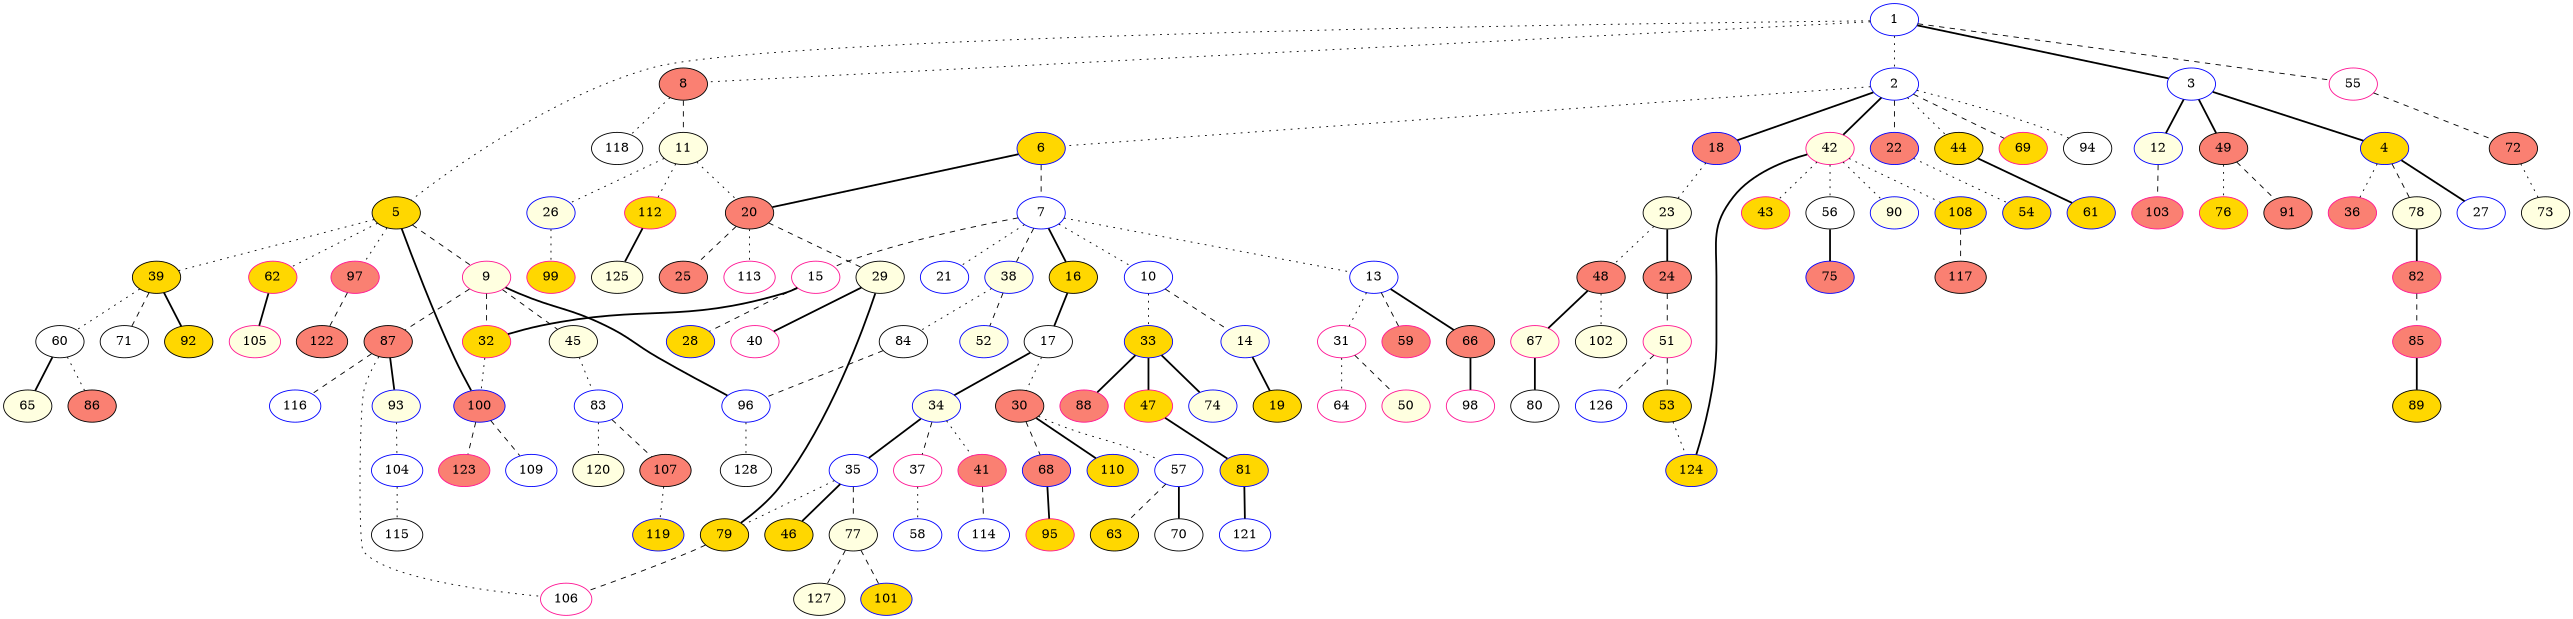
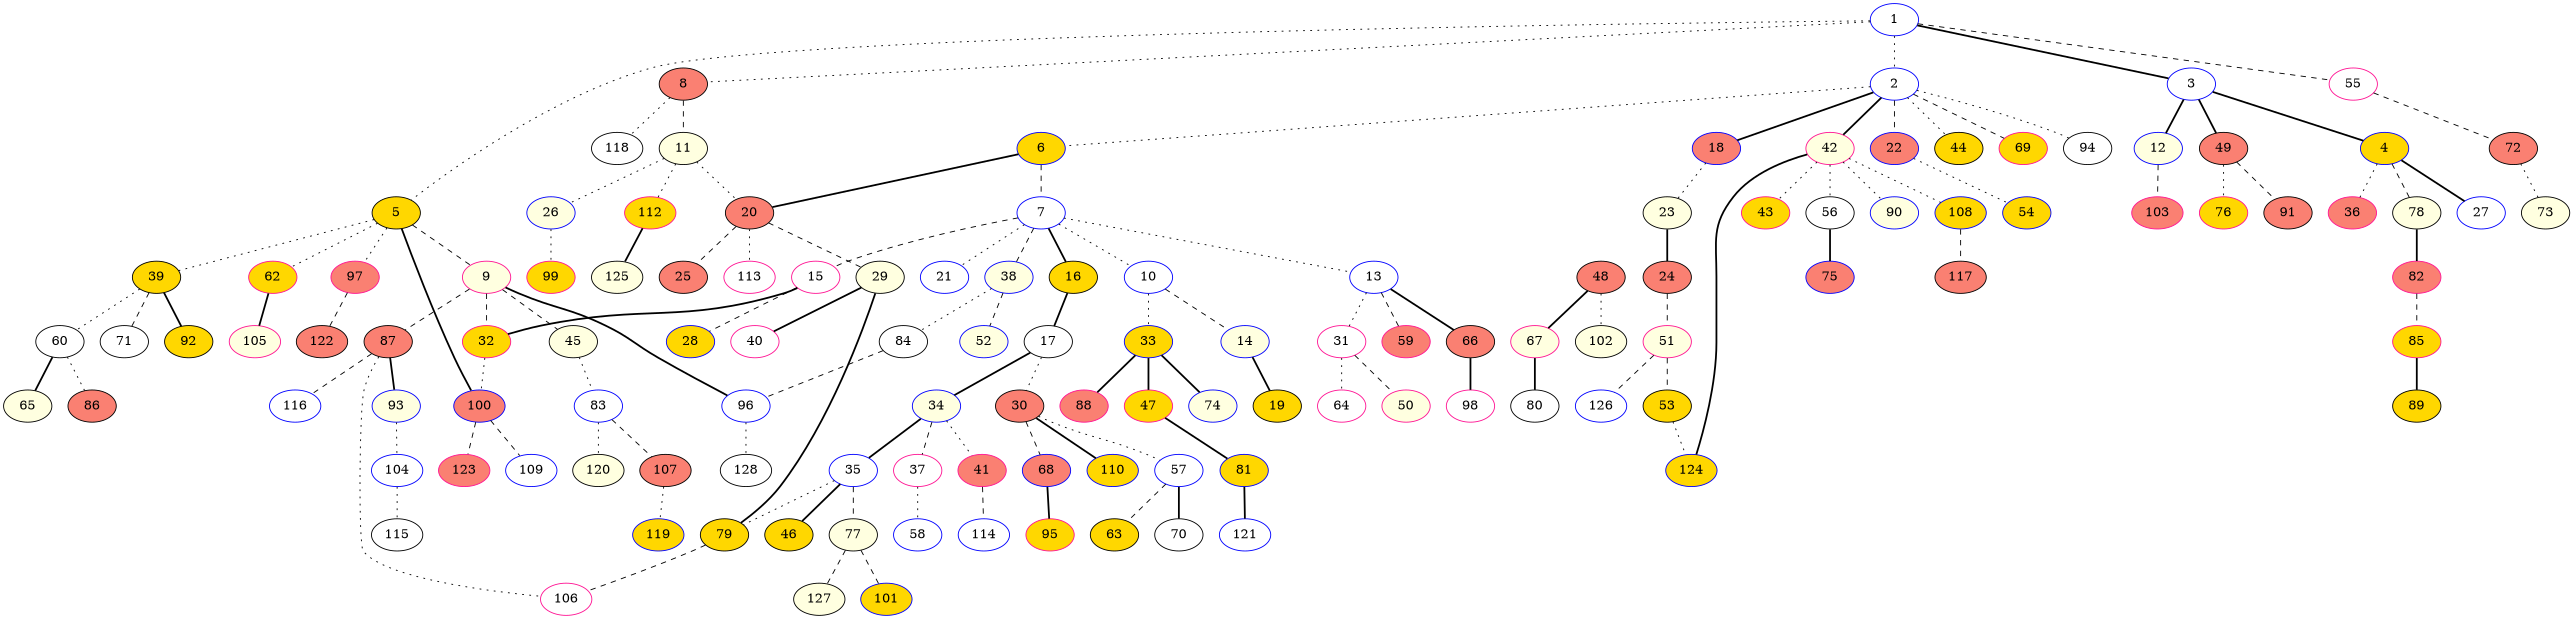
(2091, 213) -> none
(1634, 245) -> none
(2417, 342) -> (2417, 342)
